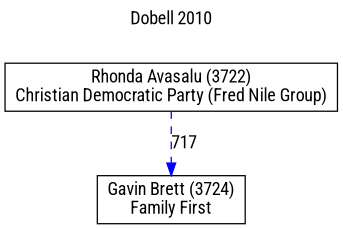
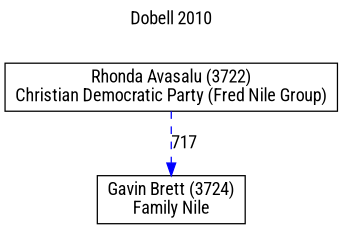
(171, 200) -> (171, 200)
